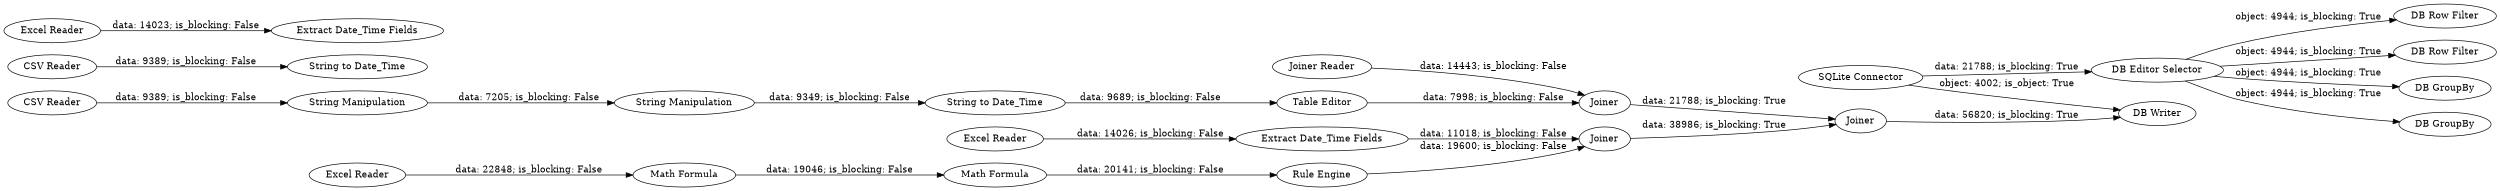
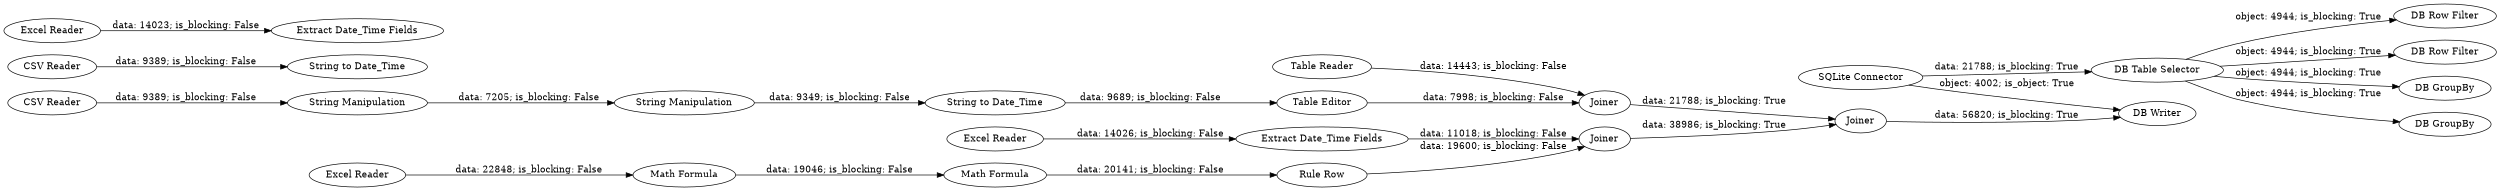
(1322, 67) -> (1322, 67)
(2157, 70) -> (2157, 70)
(1322, 175) -> (1322, 175)
